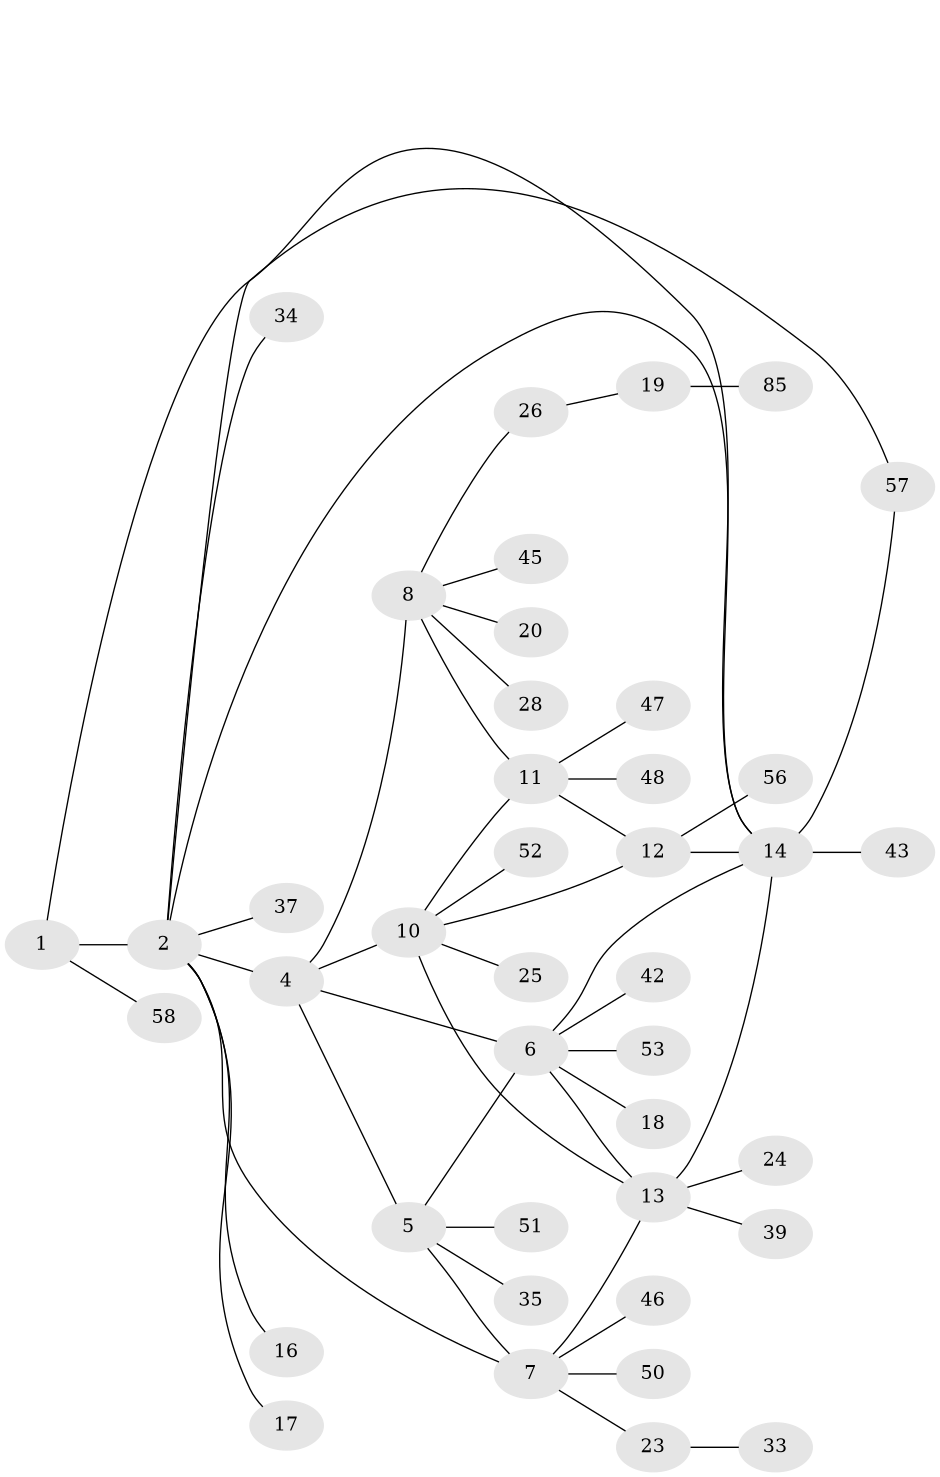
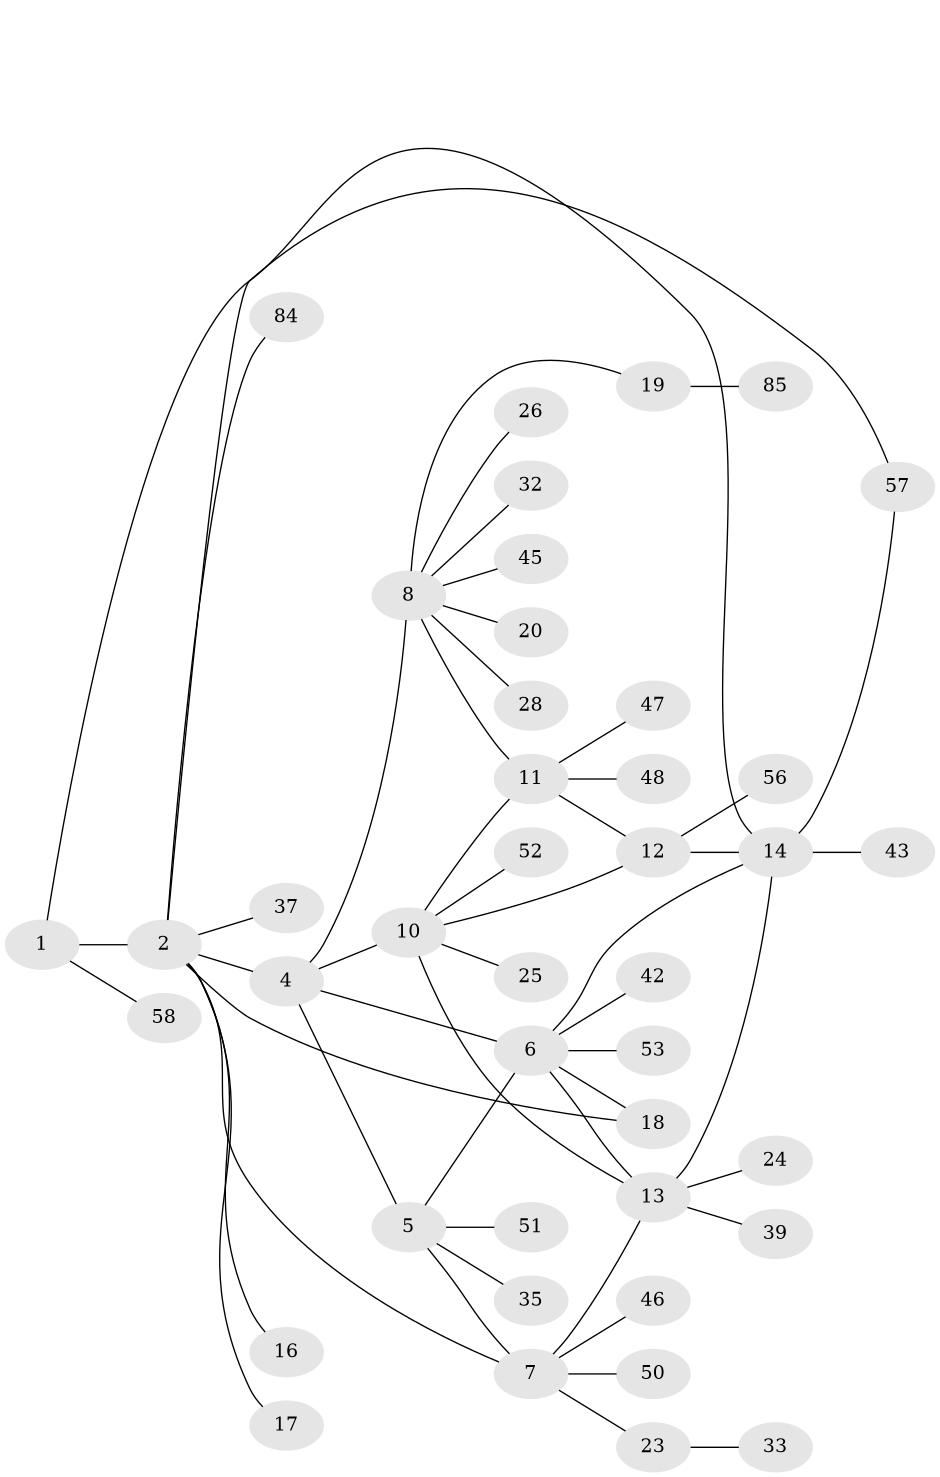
(287, 317) -> (287, 317)
(511, 341) -> (389, 1074)
(592, 399) -> (463, 406)
none -> (531, 486)
